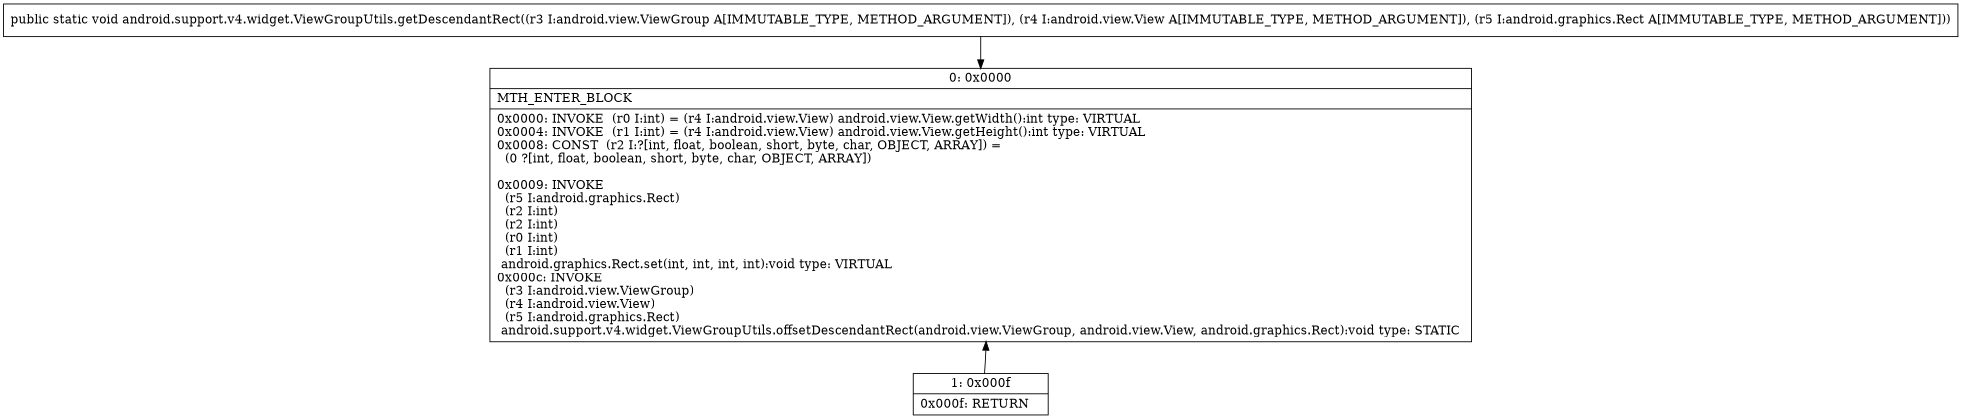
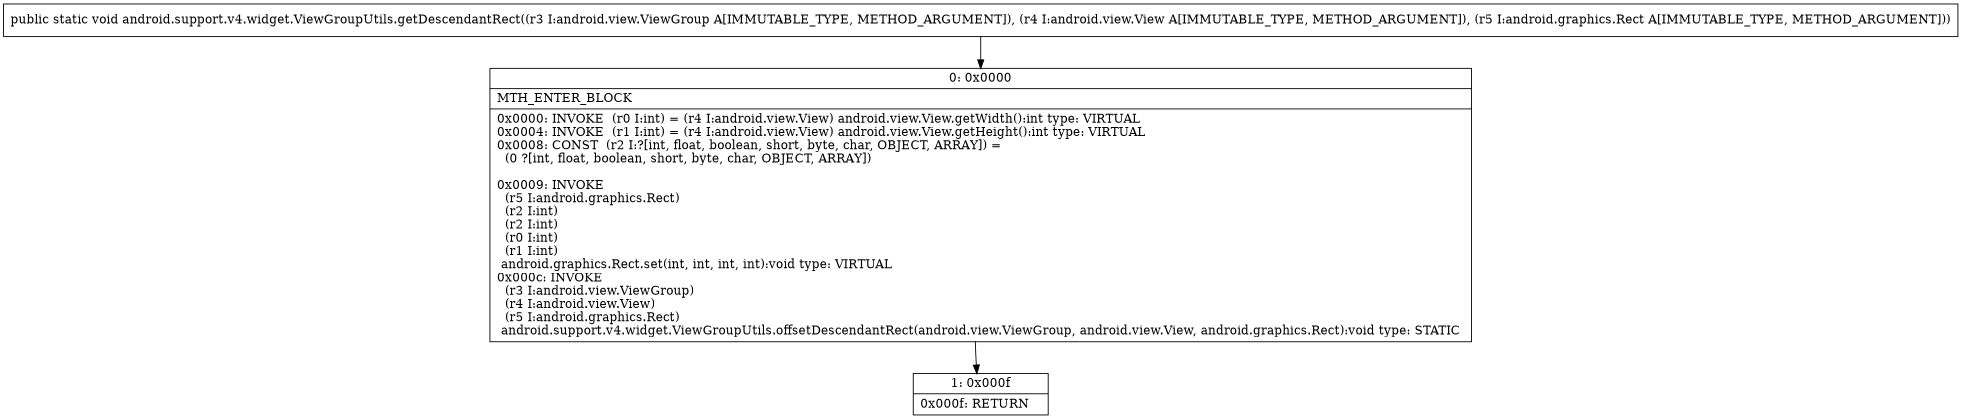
(985, 362) -> (976, 353)
